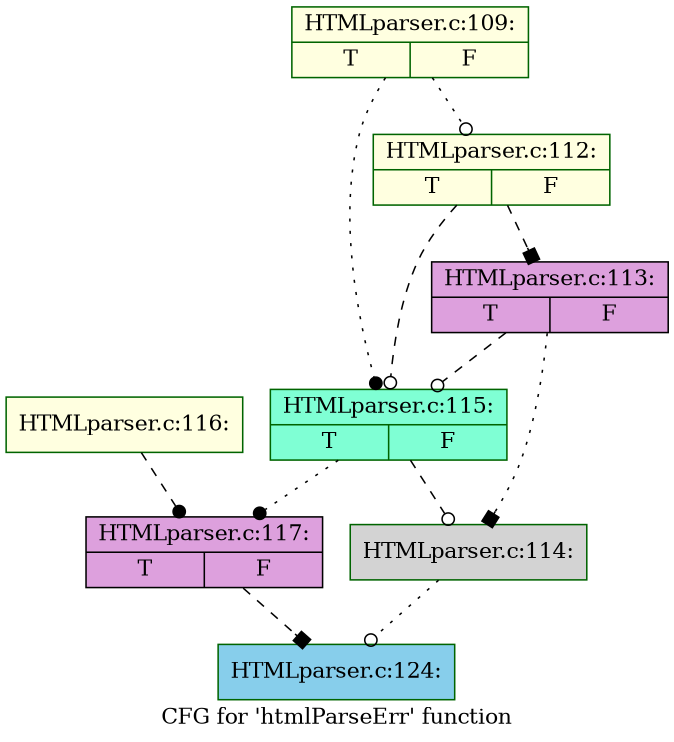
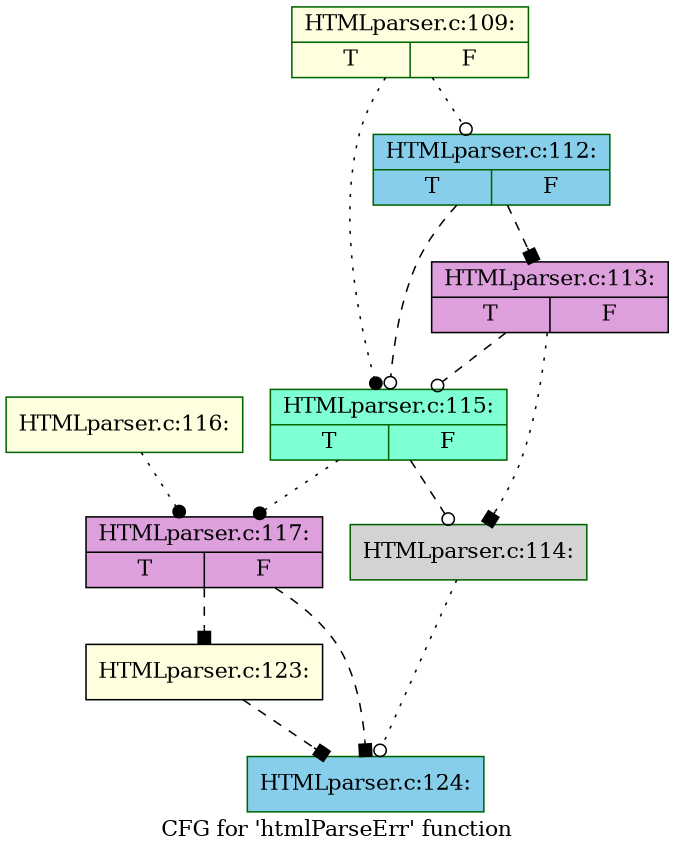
(492, 170) -> (492, 170)
(158, 479) -> (158, 479)
none -> (204, 672)
